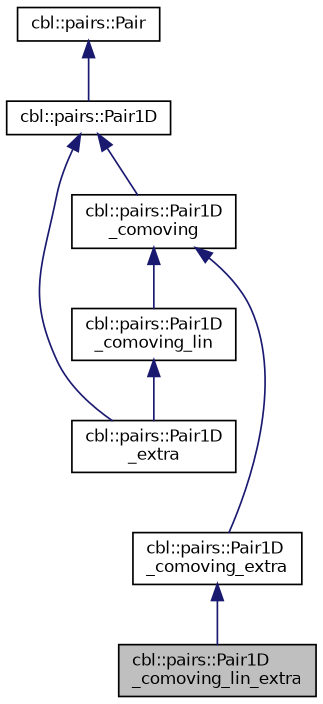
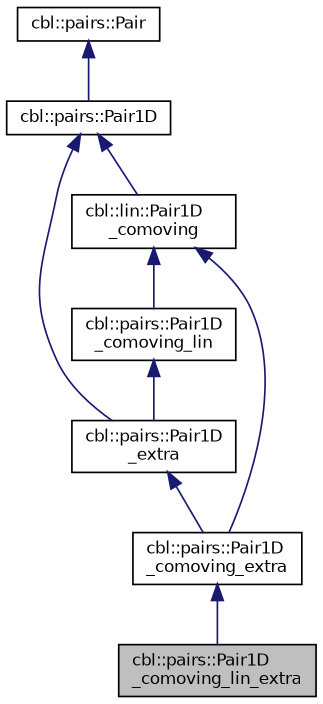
(154, 222) -> (154, 222)
none -> (190, 510)
